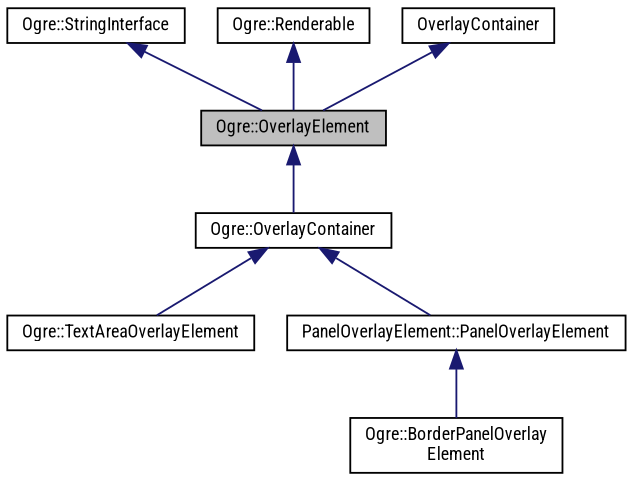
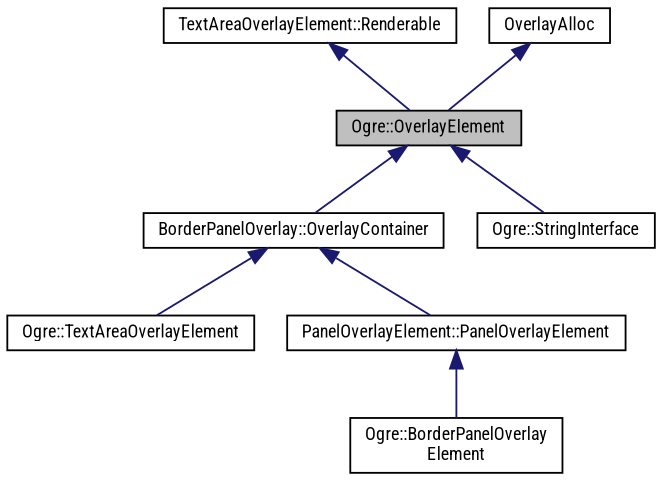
(294, 26) -> (310, 26)
(478, 26) -> (550, 26)
(203, 81) -> (505, 185)
(294, 230) -> (294, 230)
